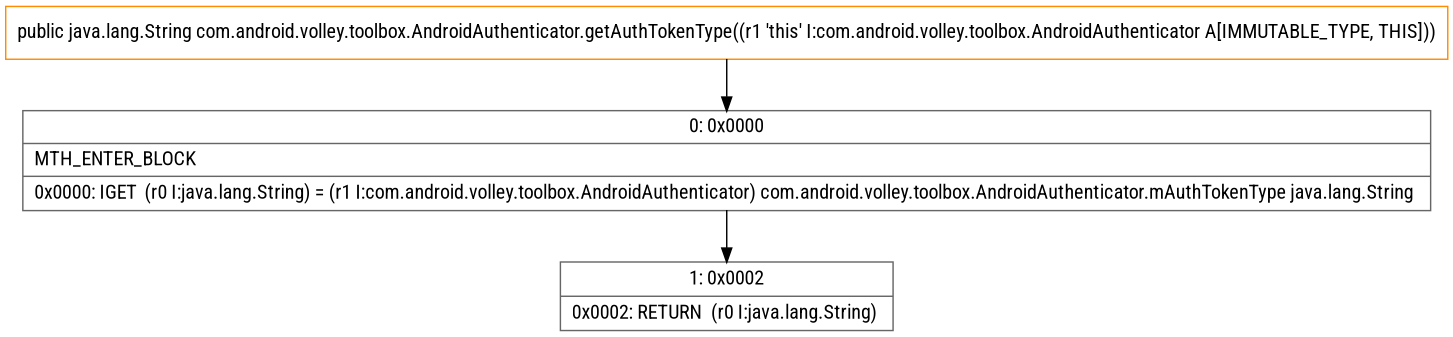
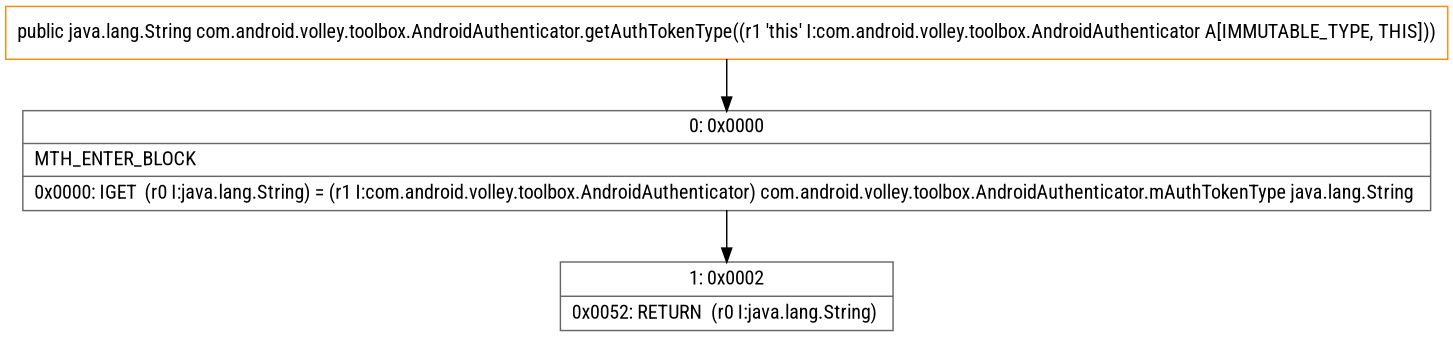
(727, 313) -> (727, 313)
